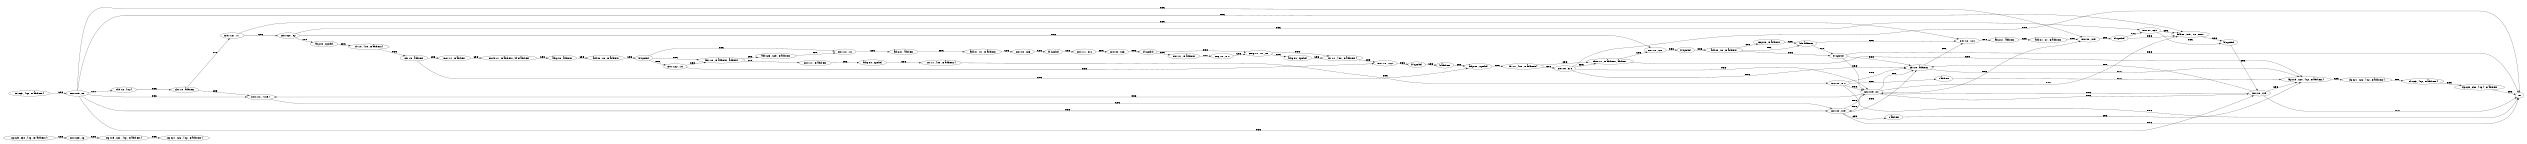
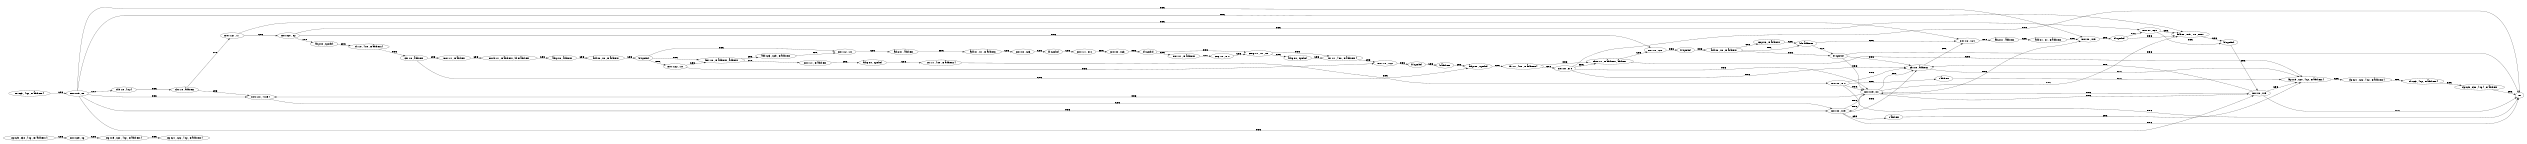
(1565, 62) -> (1565, 62)
